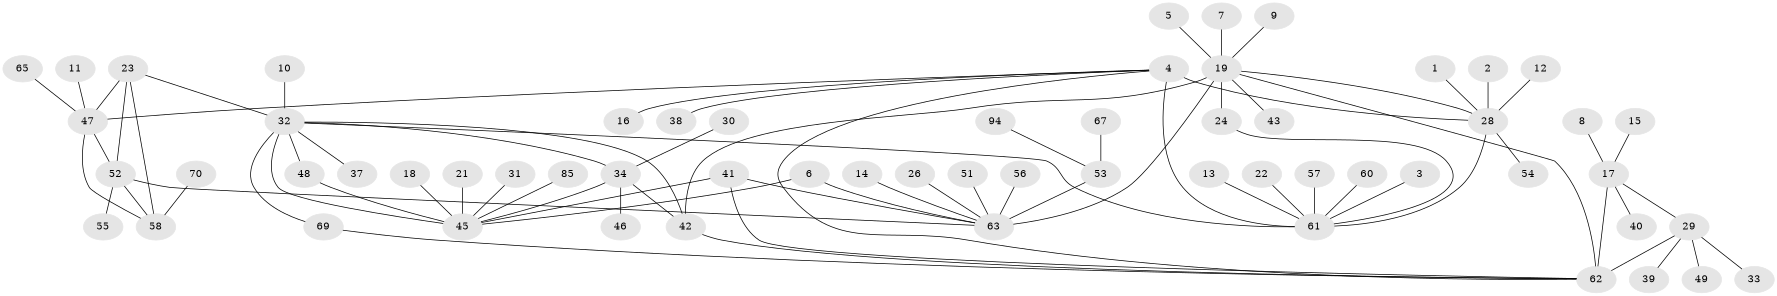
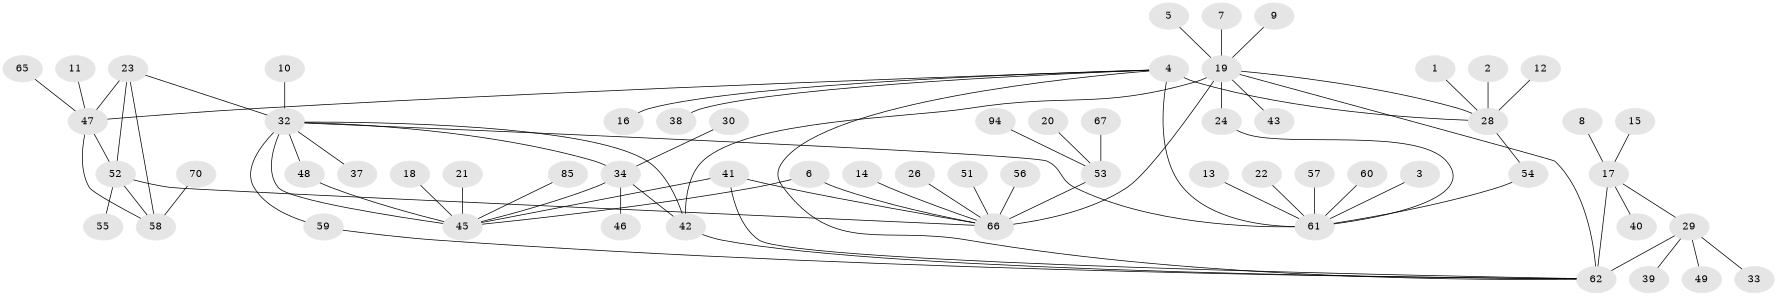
none -> (1048, 122)
(515, 174) -> none
(1428, 207) -> (1428, 206)
(324, 227) -> (324, 227)
(994, 227) -> (994, 227)
